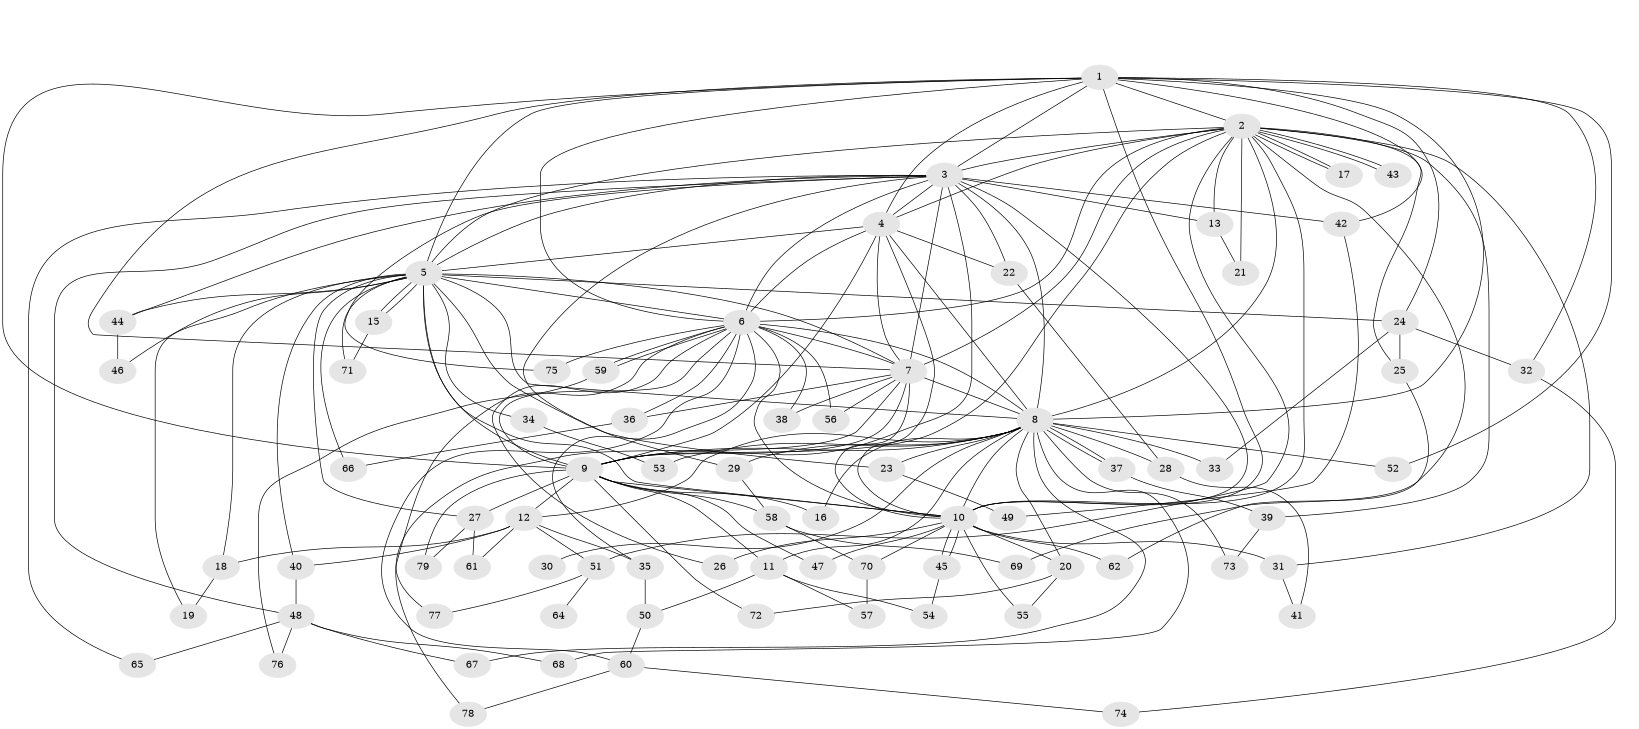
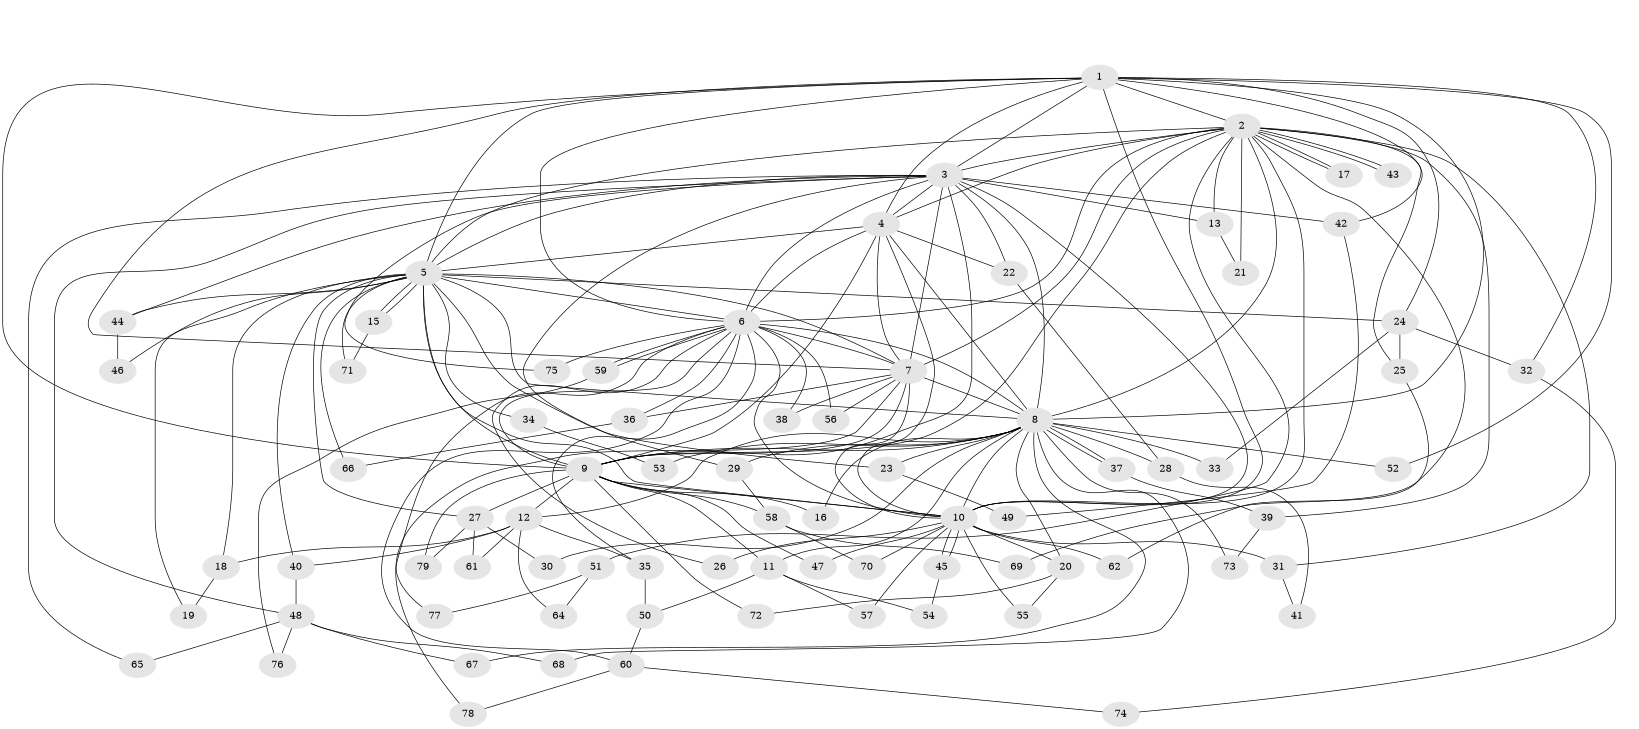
none -> (511, 543)
(560, 543) -> (521, 573)
(867, 592) -> (909, 564)
